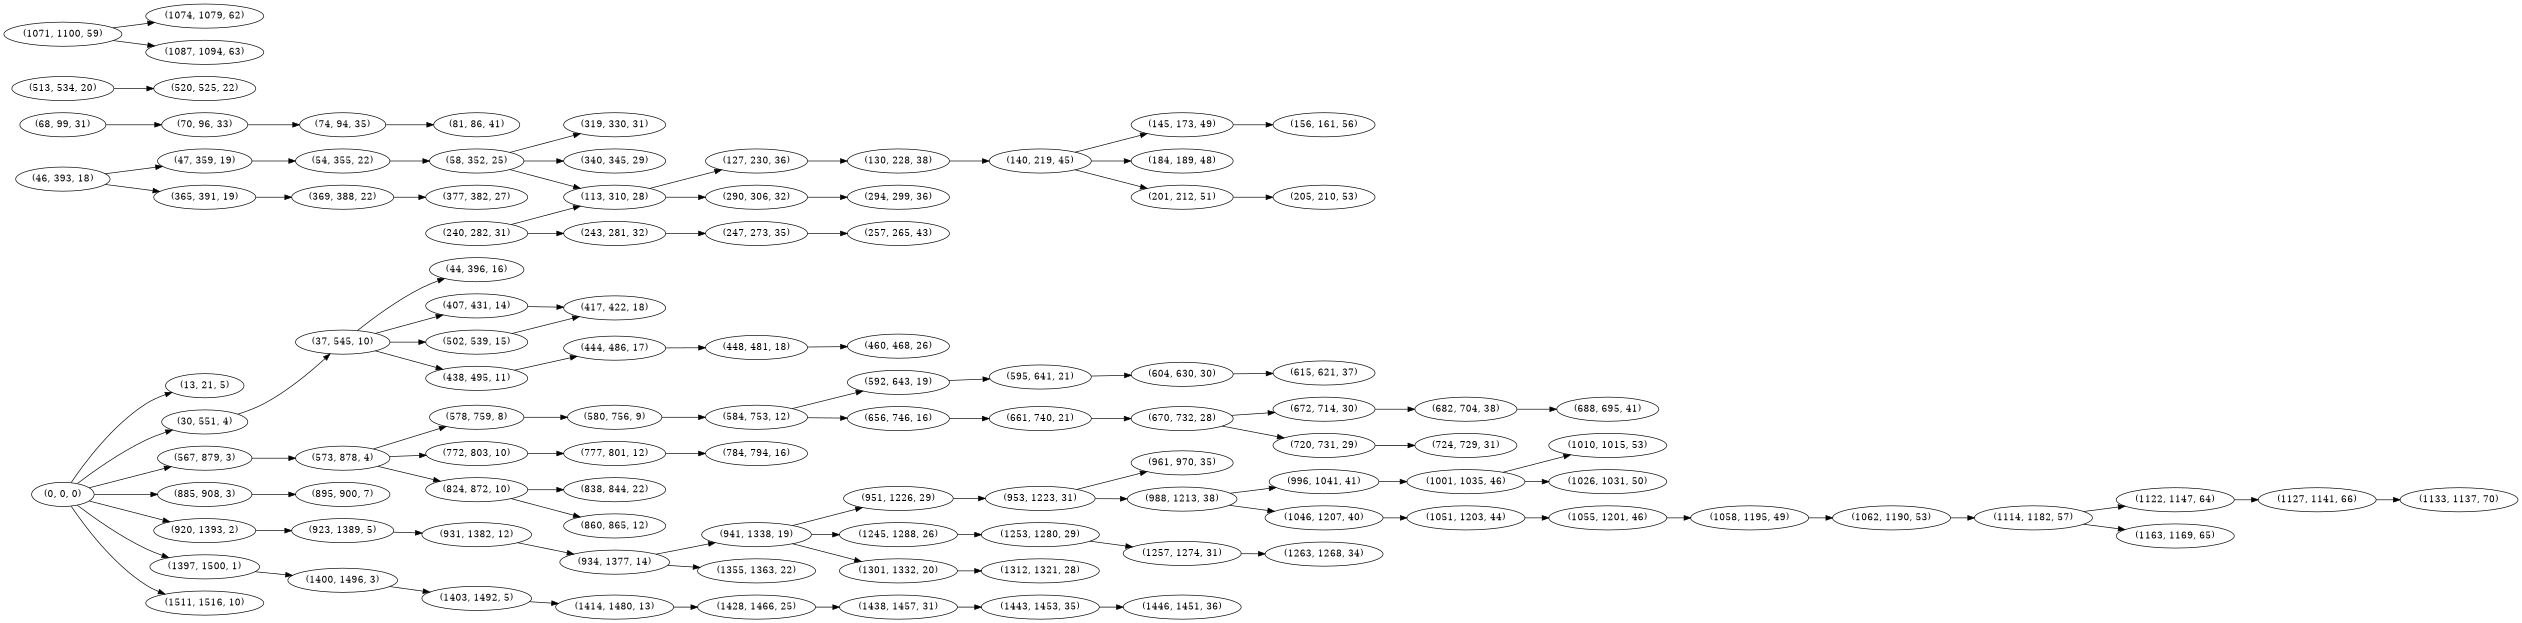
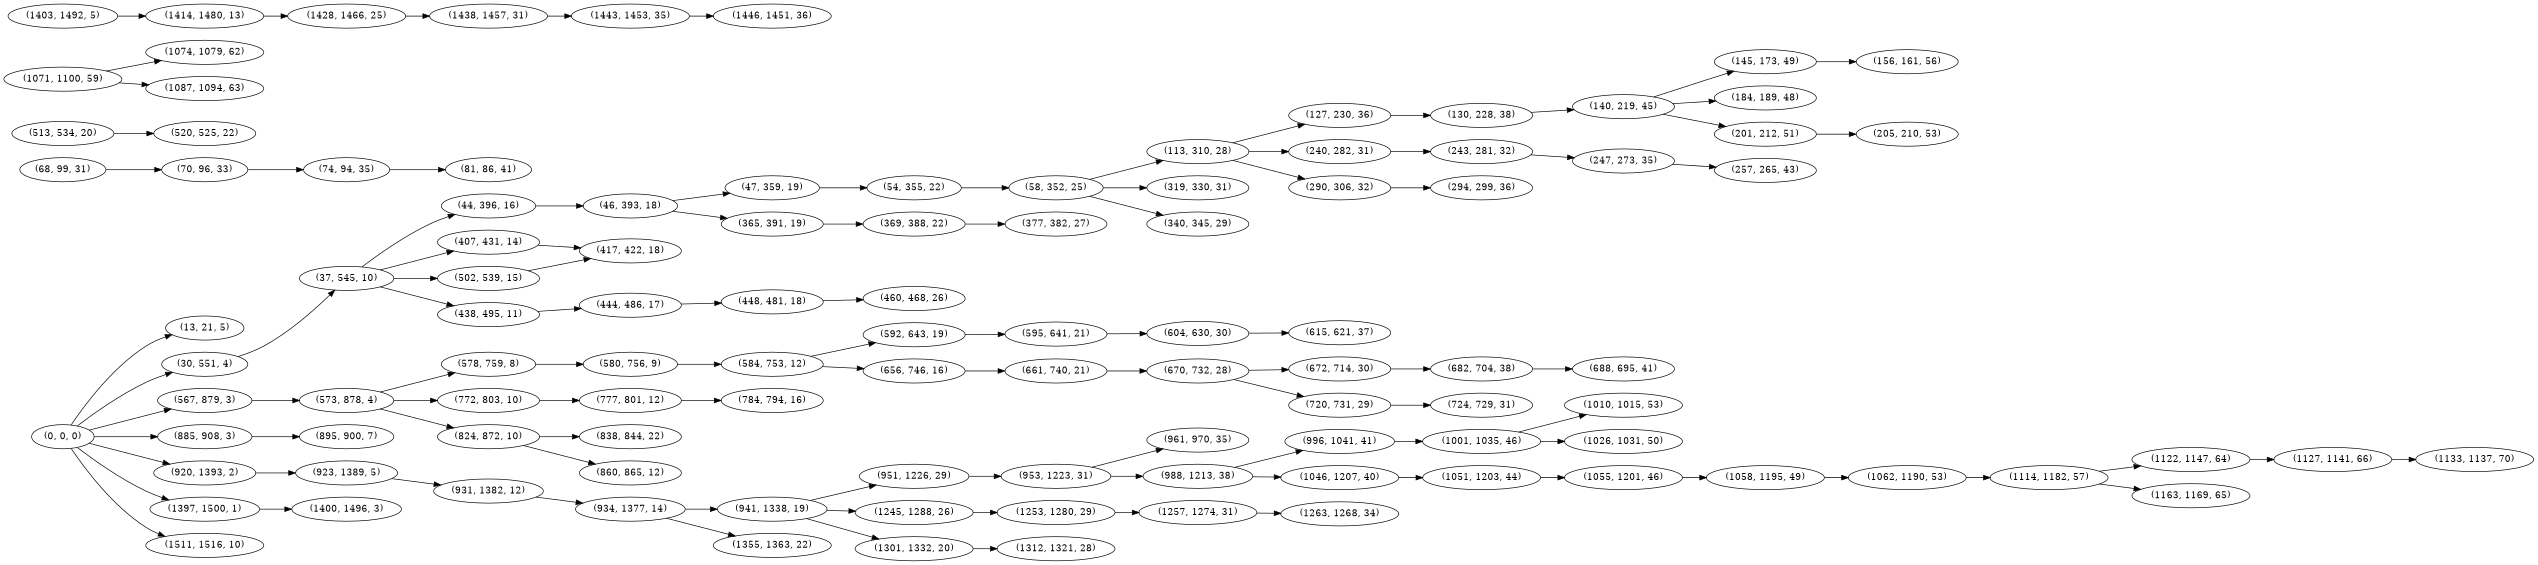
none -> (556, 206)
(542, 216) -> (1265, 152)
(406, 589) -> none
